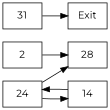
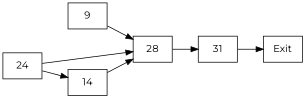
none -> (182, 49)
(22, 55) -> (88, 16)
(59, 89) -> (117, 67)
